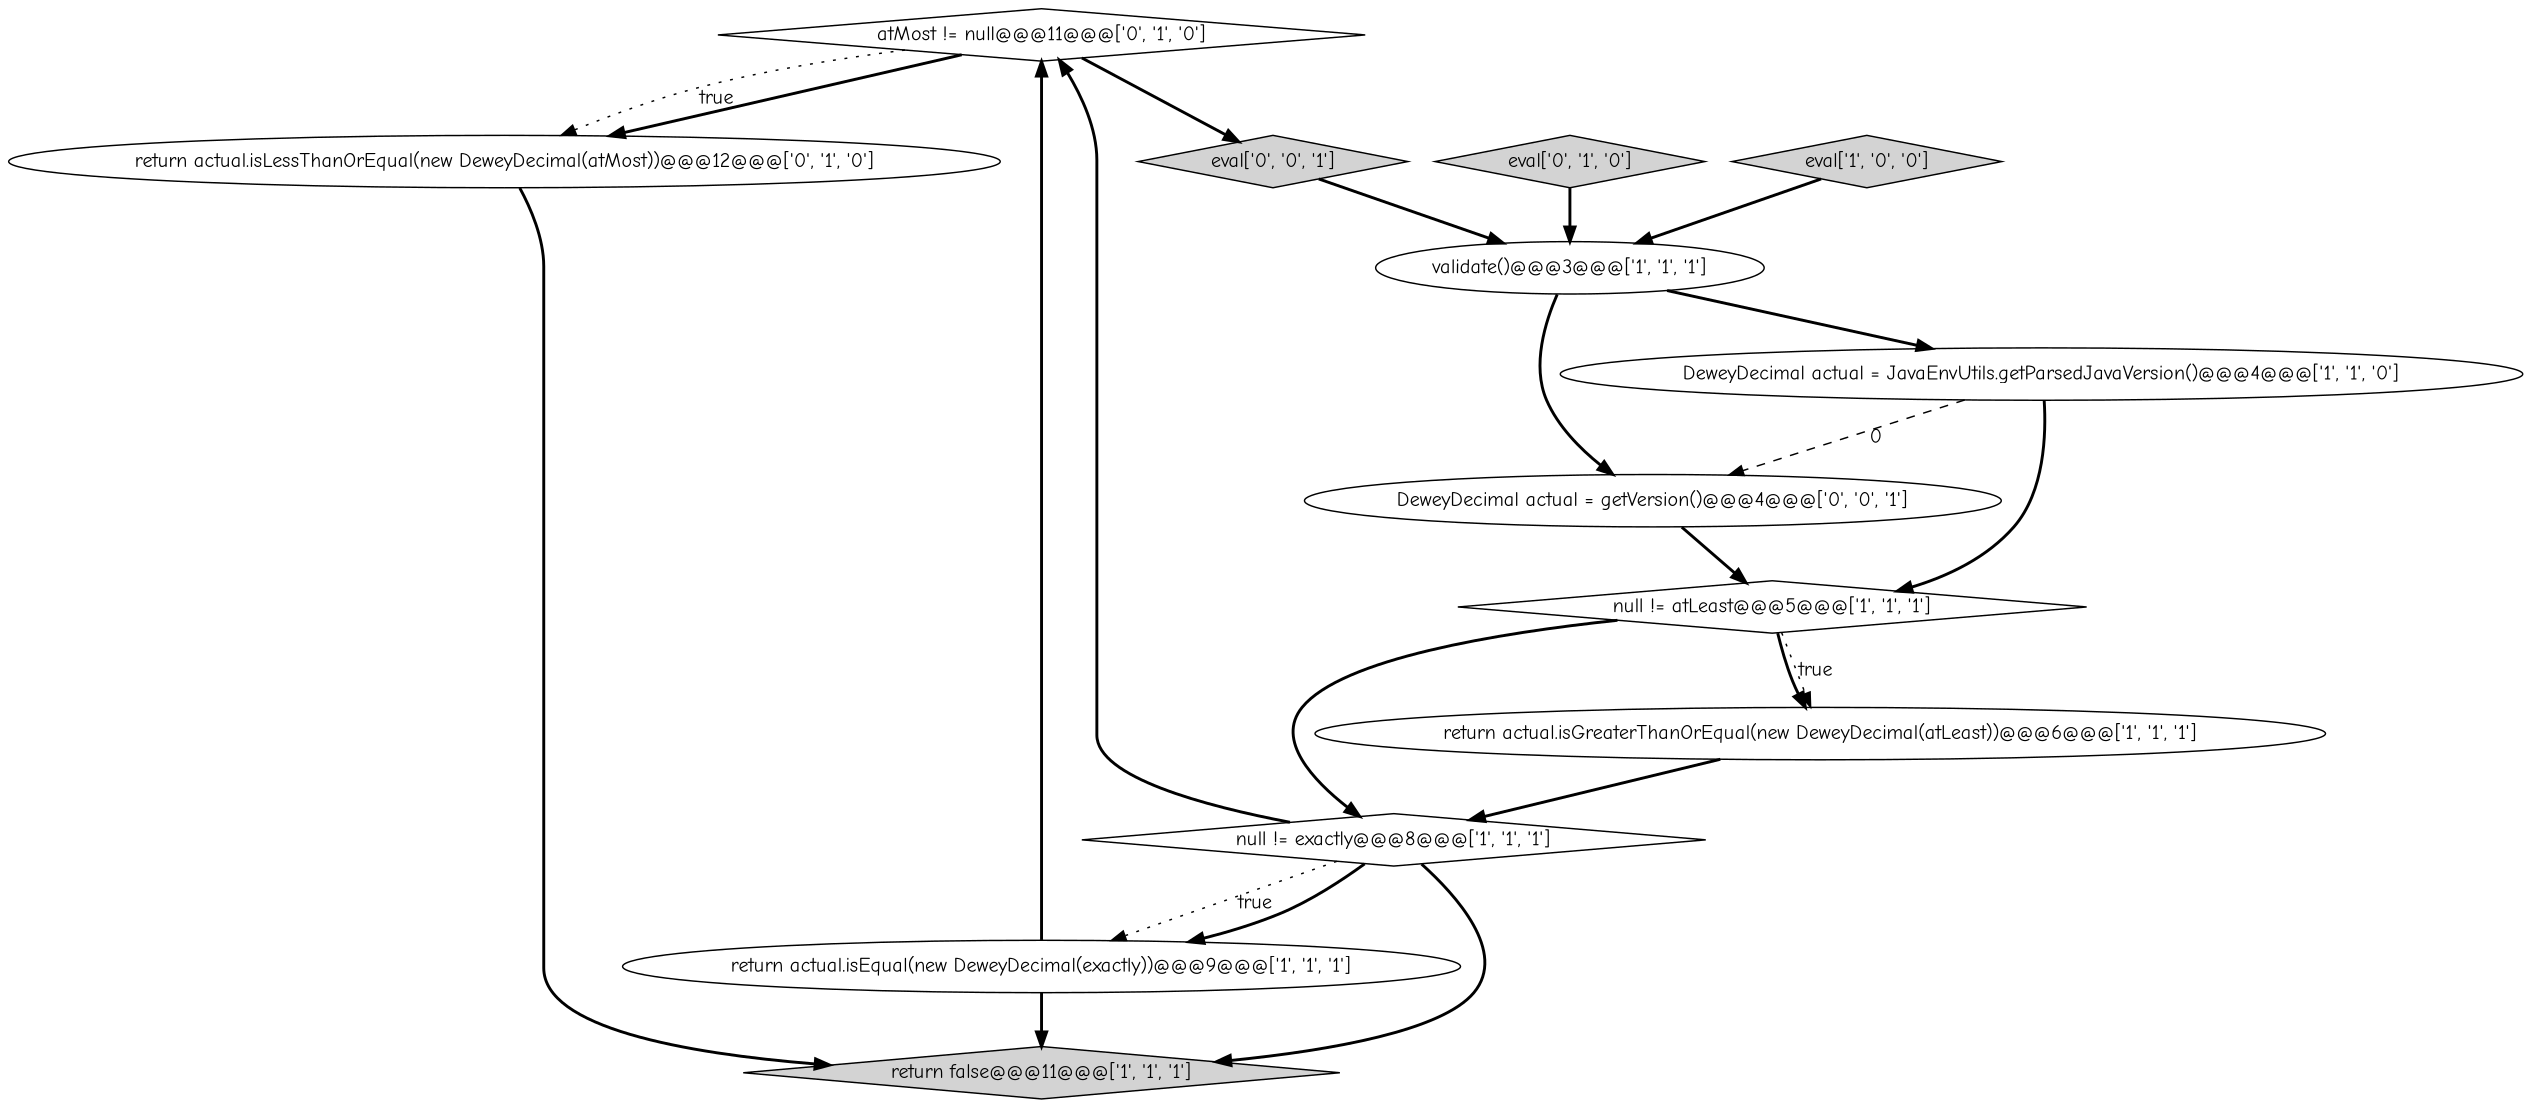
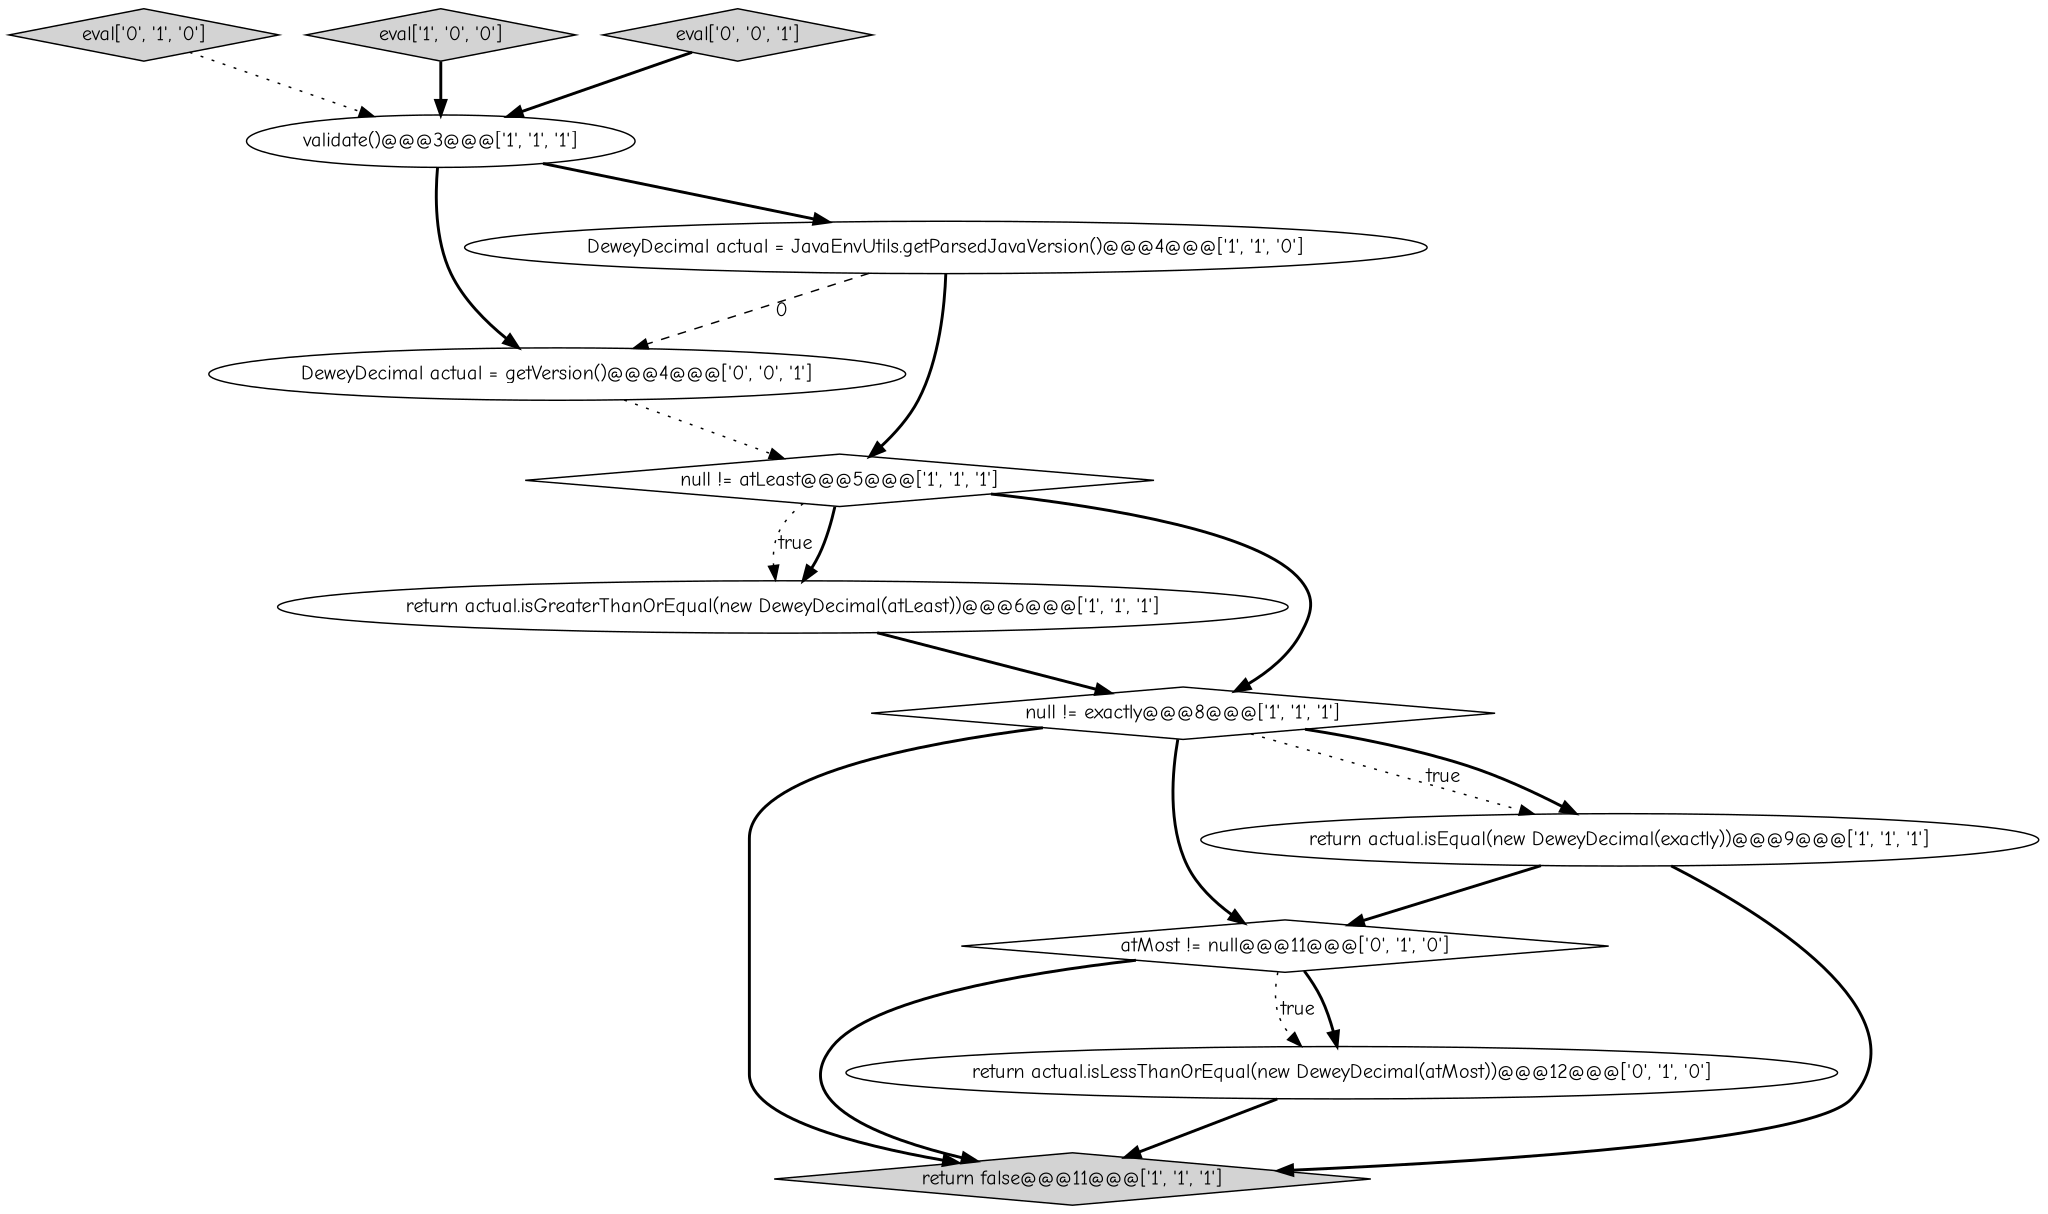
(1154, 96) -> (880, 1015)
(1570, 208) -> (275, 82)
(1708, 550) -> (697, 427)
